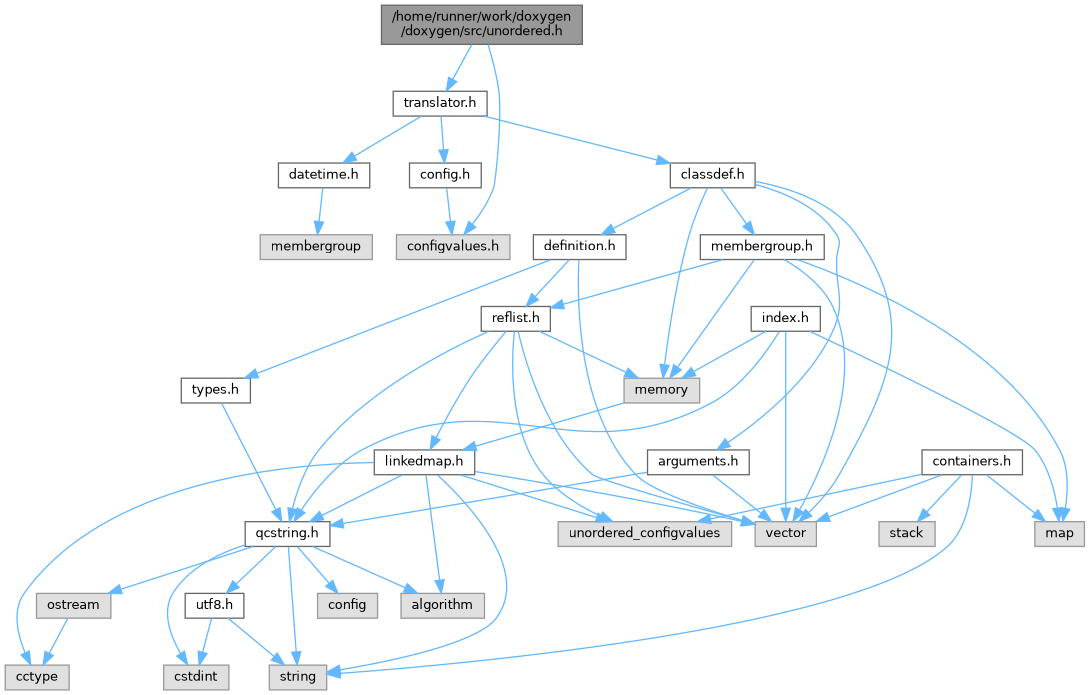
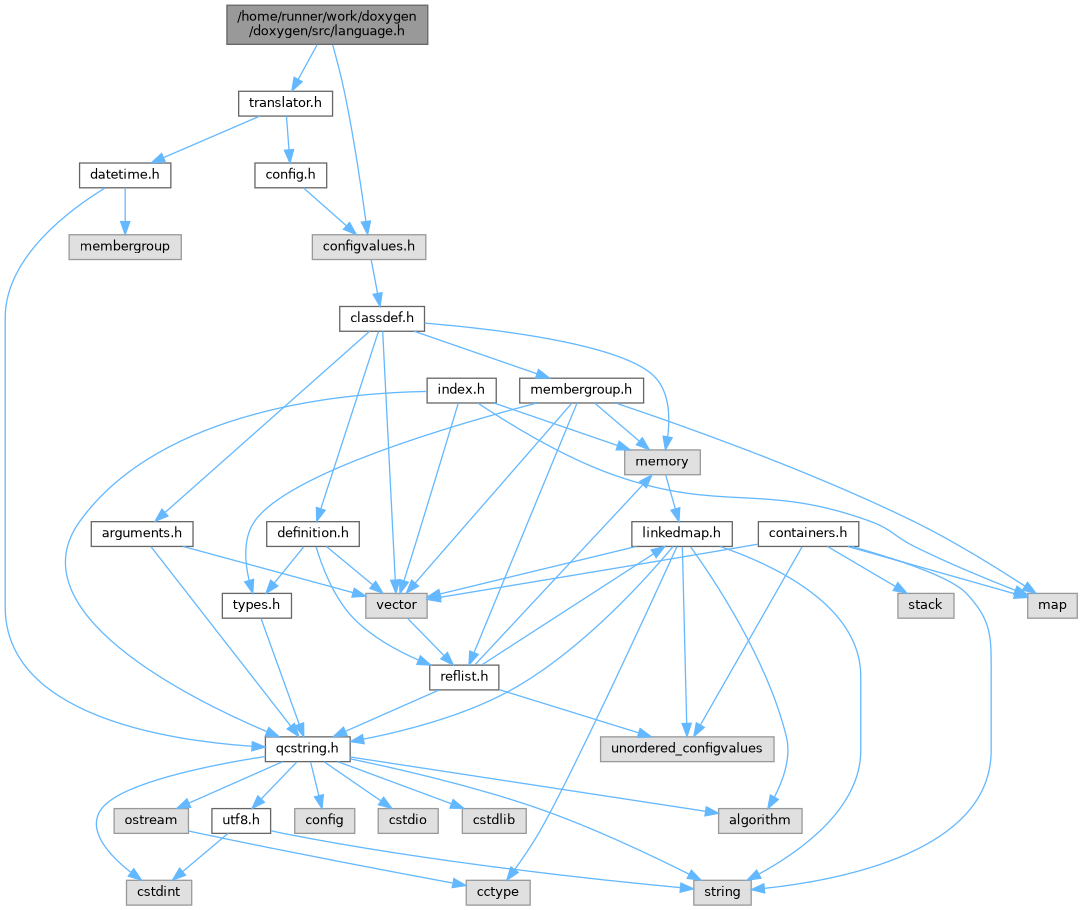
(482, 25) -> (327, 25)
(571, 138) -> (374, 277)
none -> (360, 459)
(590, 472) -> (426, 637)
none -> (5, 532)
none -> (408, 821)
none -> (494, 821)
